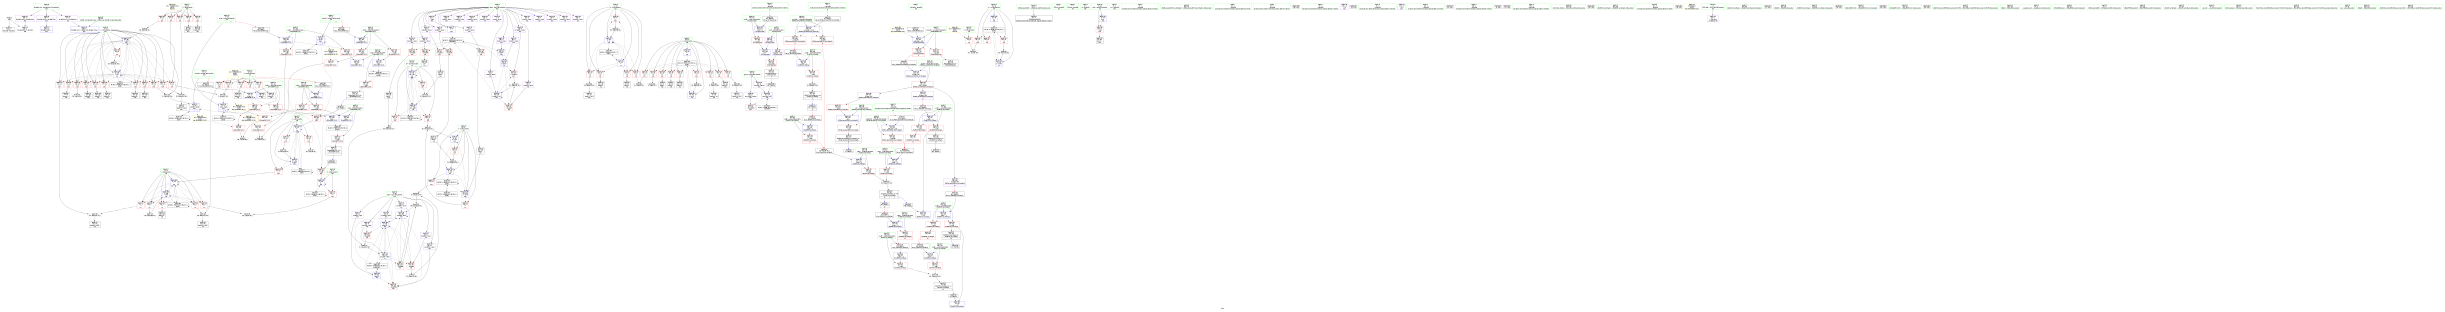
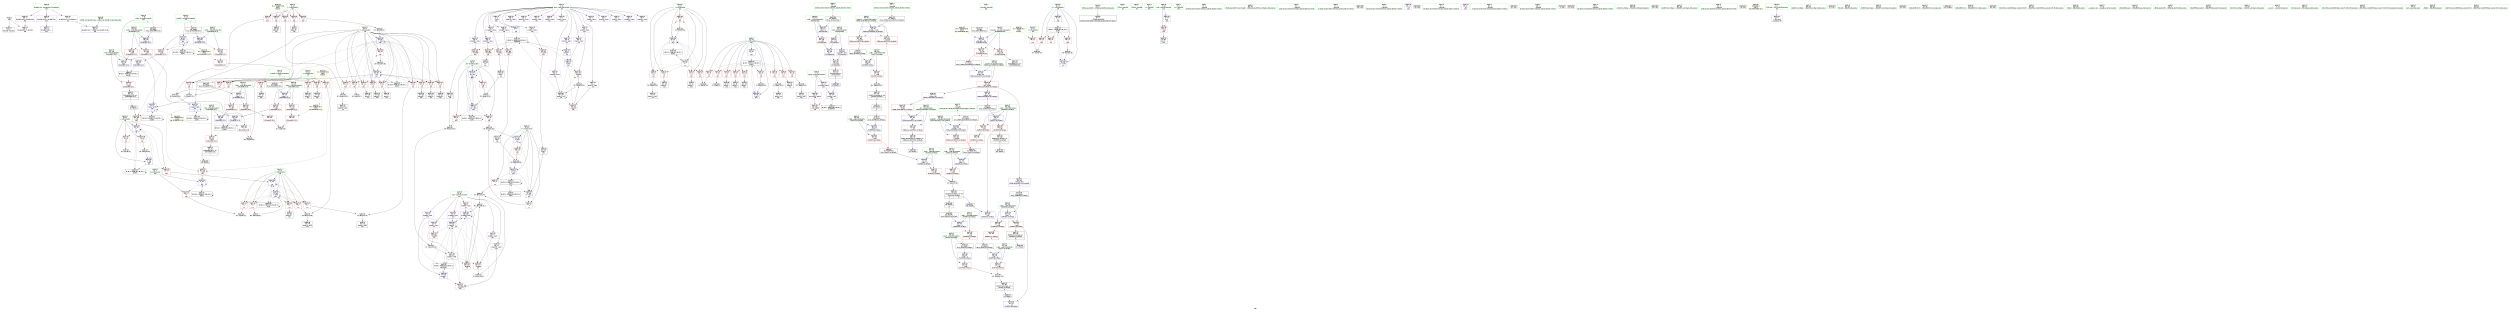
(1883, 7) -> (1948, 7)
(200, 118) -> none
